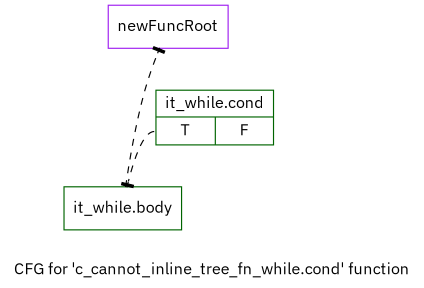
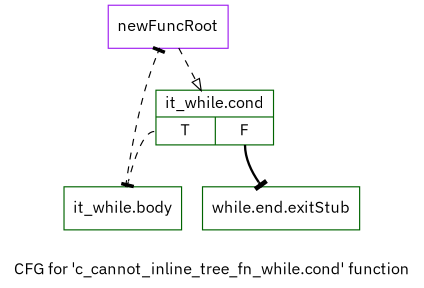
none -> (187, 64)
none -> (281, 208)
